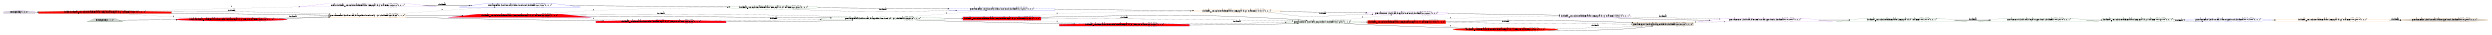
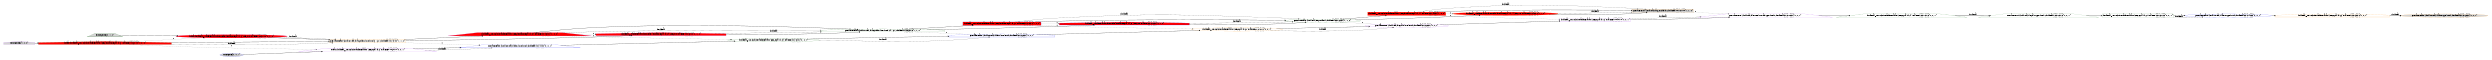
none -> (232, 55)
